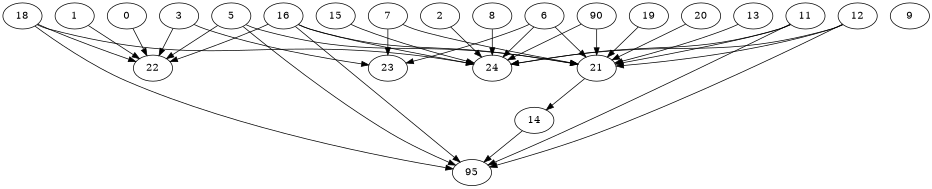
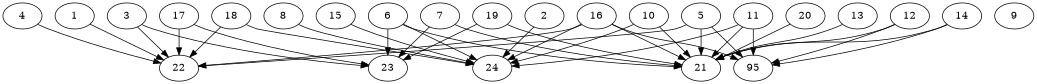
(127, 16) -> (22, 16)
none -> (179, 16)
(597, 16) -> (649, 16)
none -> (455, 35)
(731, 47) -> none
(568, 92) -> (864, 41)
(232, 119) -> none
